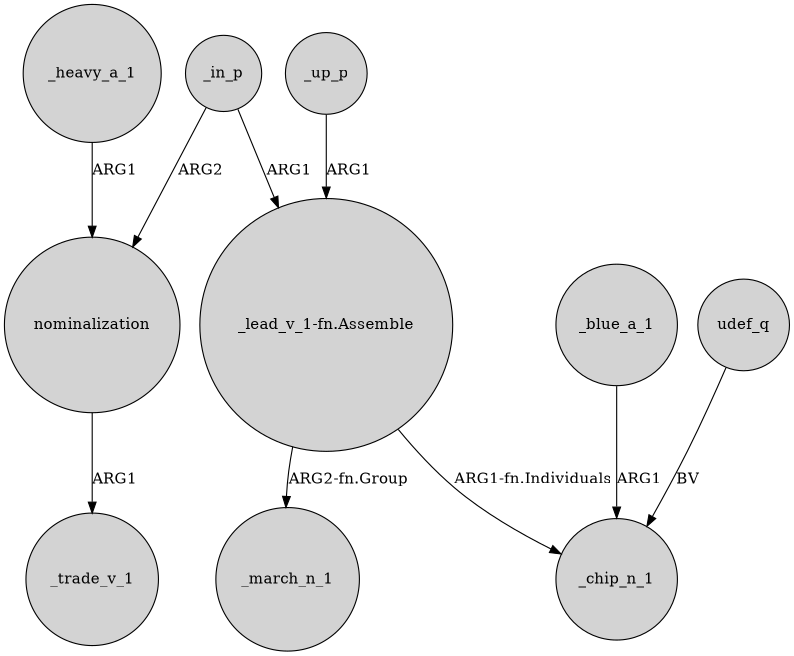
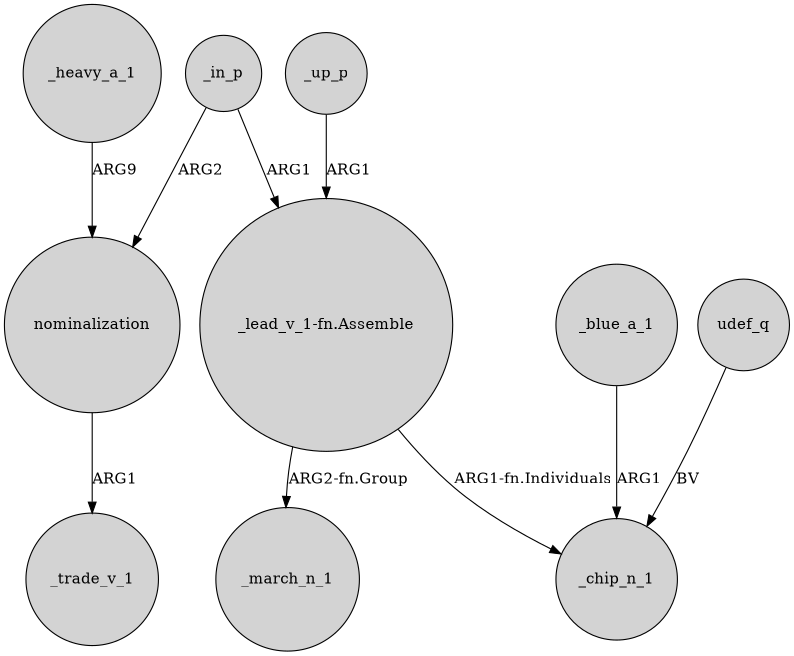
(115, 170) -> (115, 170)
